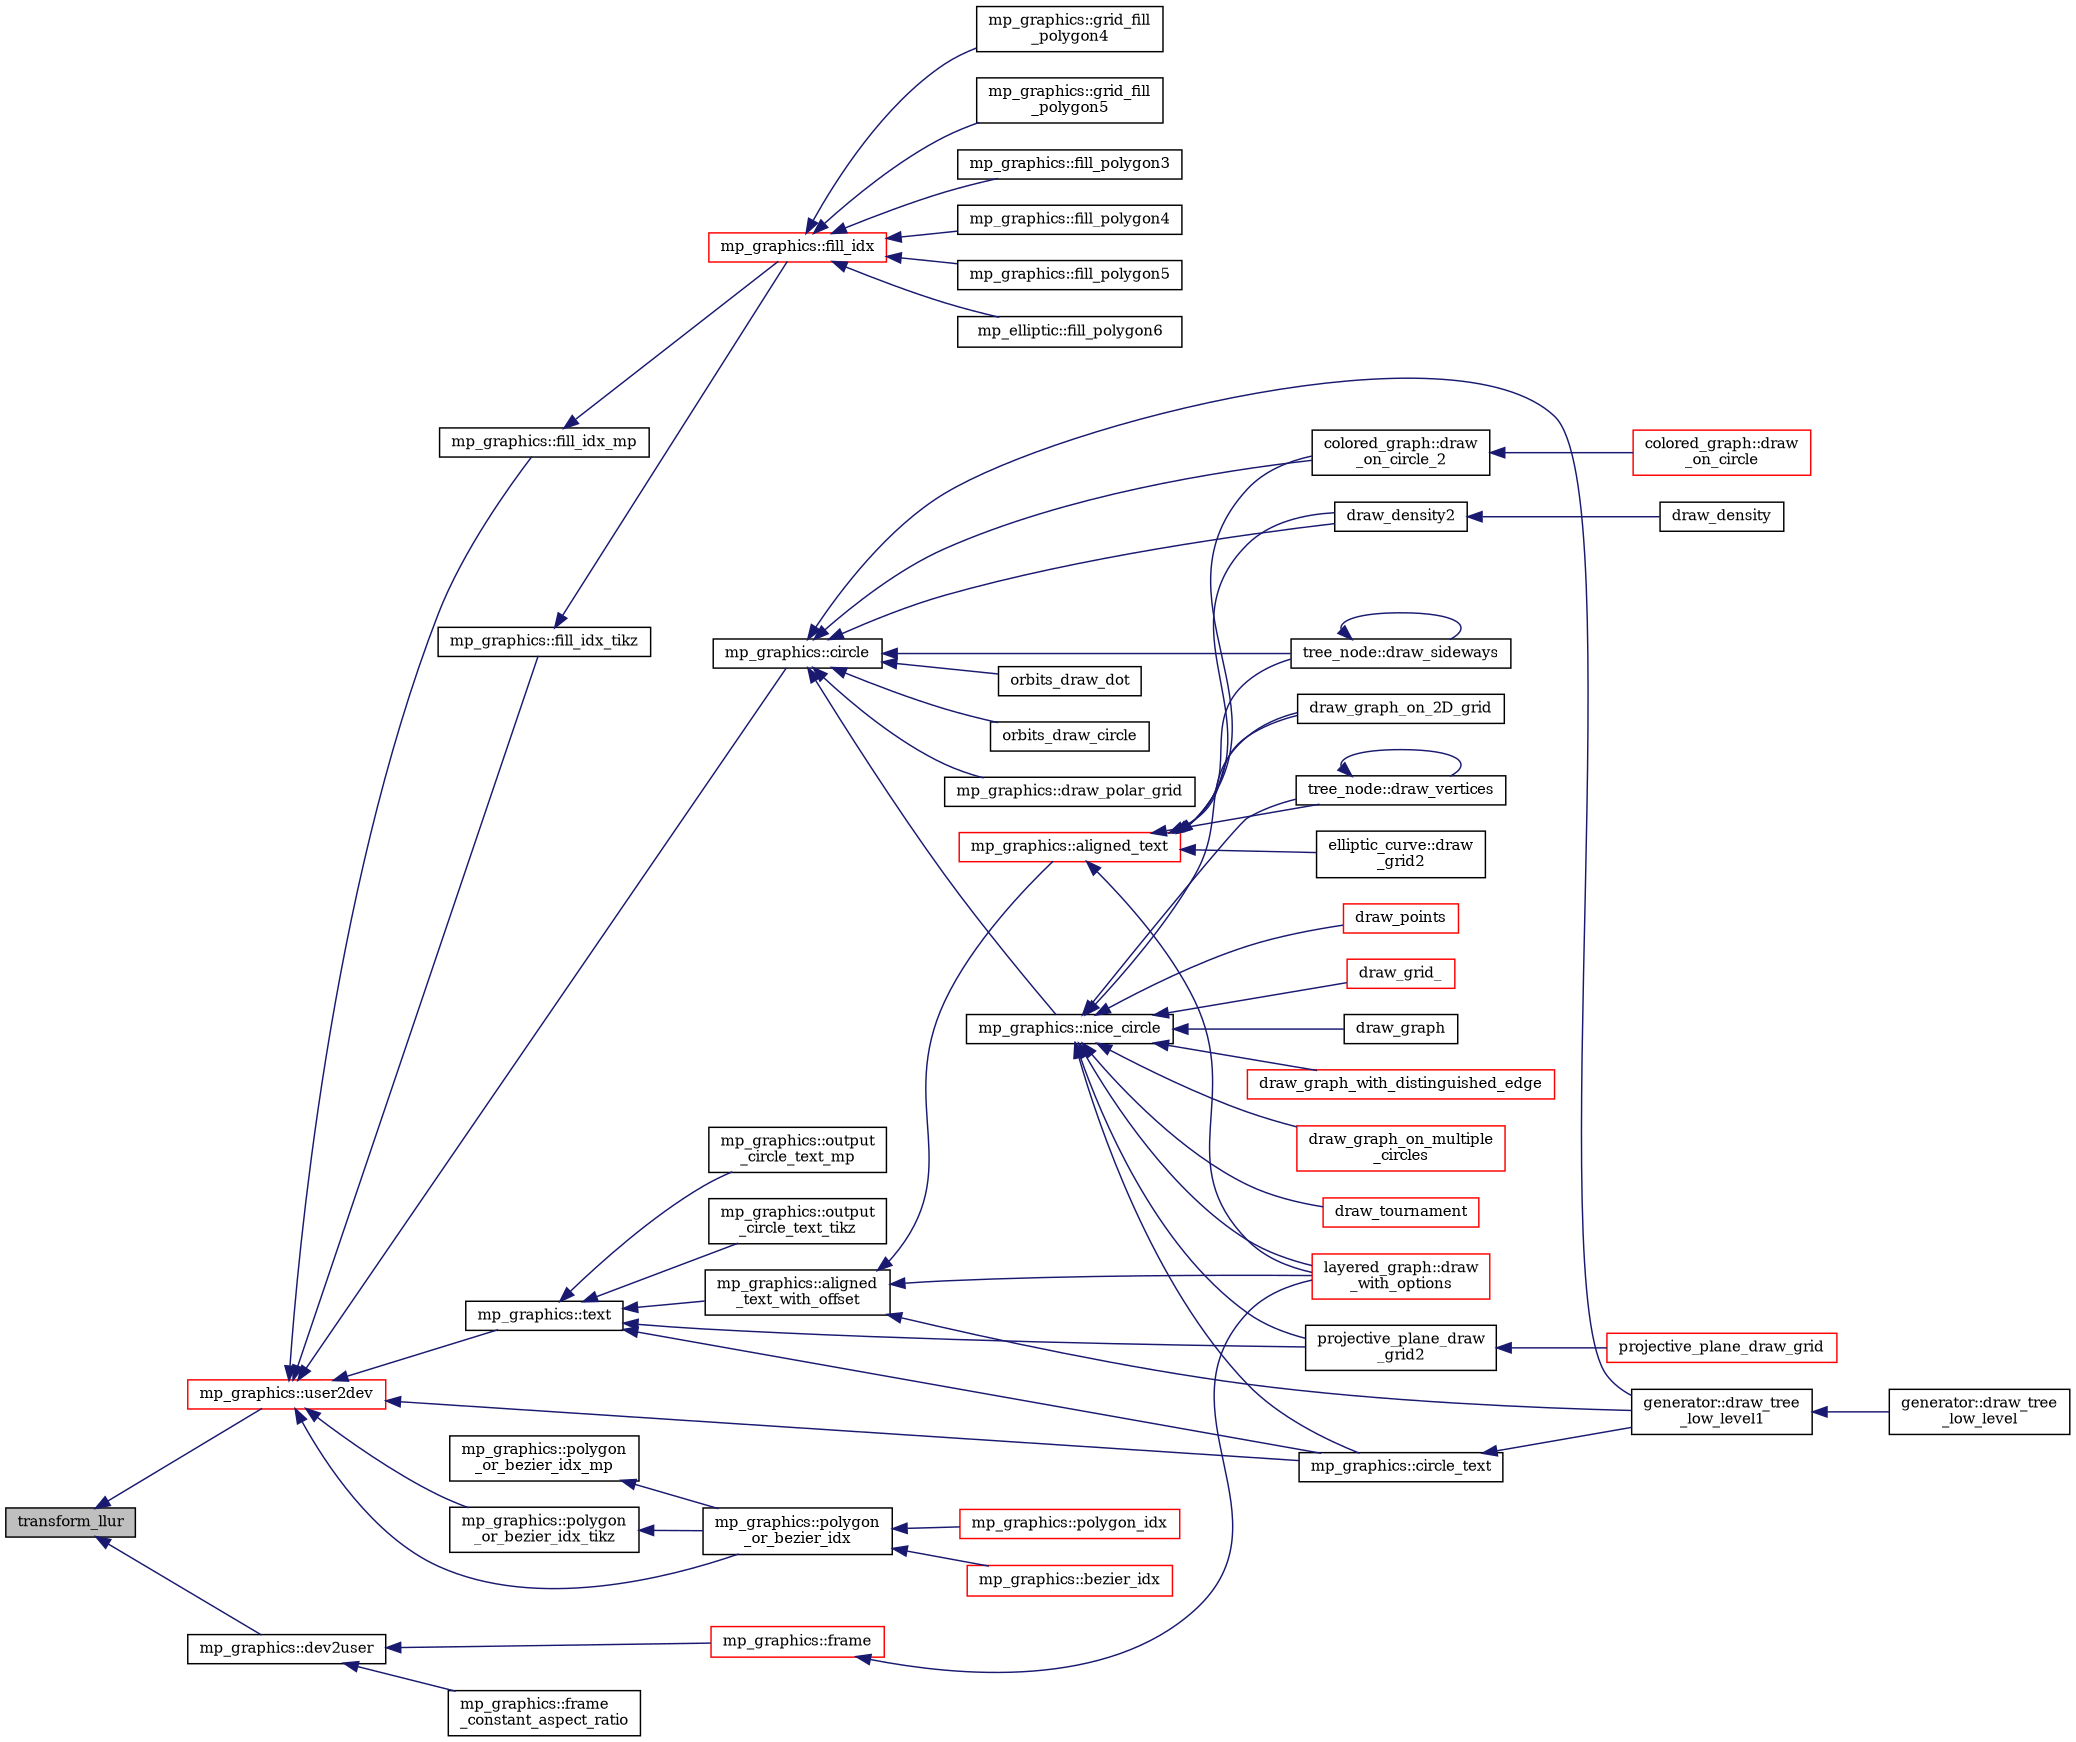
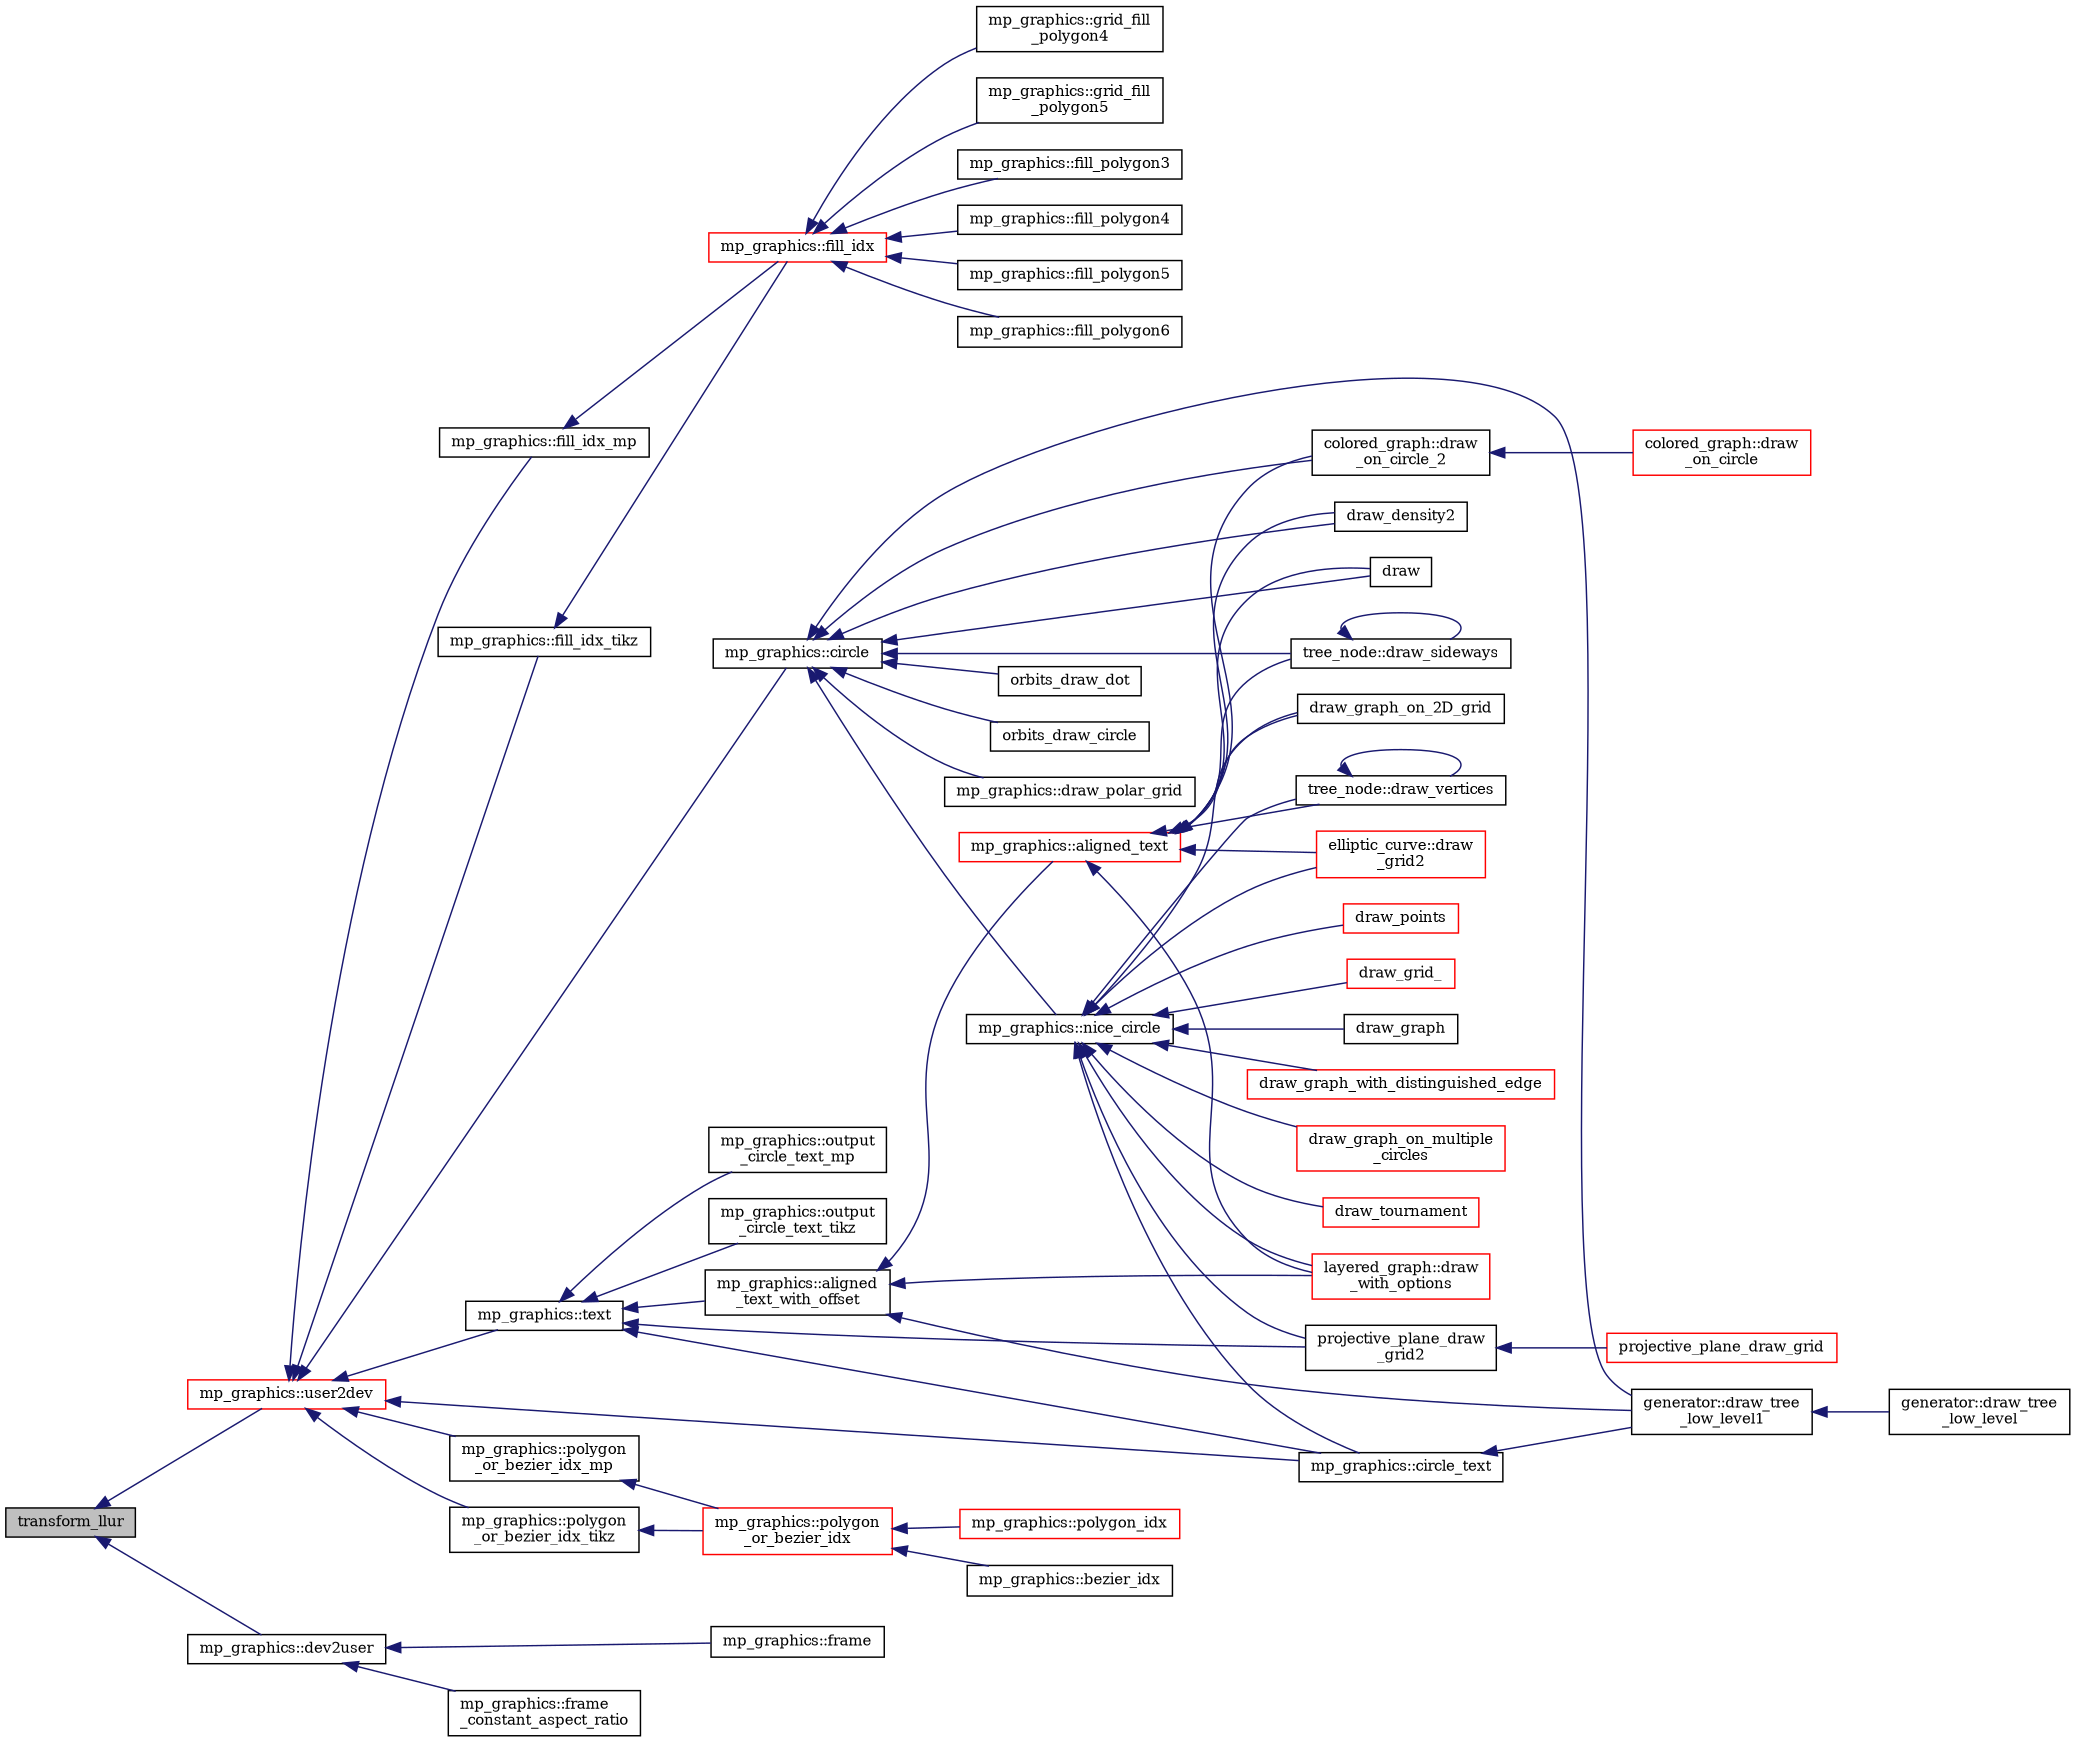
(1070, 332) -> (1070, 332)
(1722, 517) -> none
none -> (1401, 572)
(1401, 854) -> (1401, 854)
none -> (1197, 921)
(798, 1531) -> (798, 1531)
(1070, 1581) -> (1070, 1581)
(489, 1582) -> (407, 1424)
(1211, 1590) -> none
(798, 1642) -> (798, 1642)
